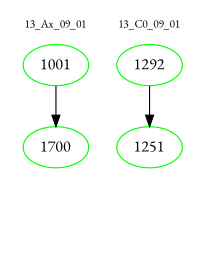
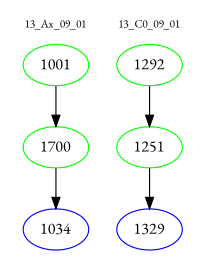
none -> (56, 229)
none -> (150, 229)
